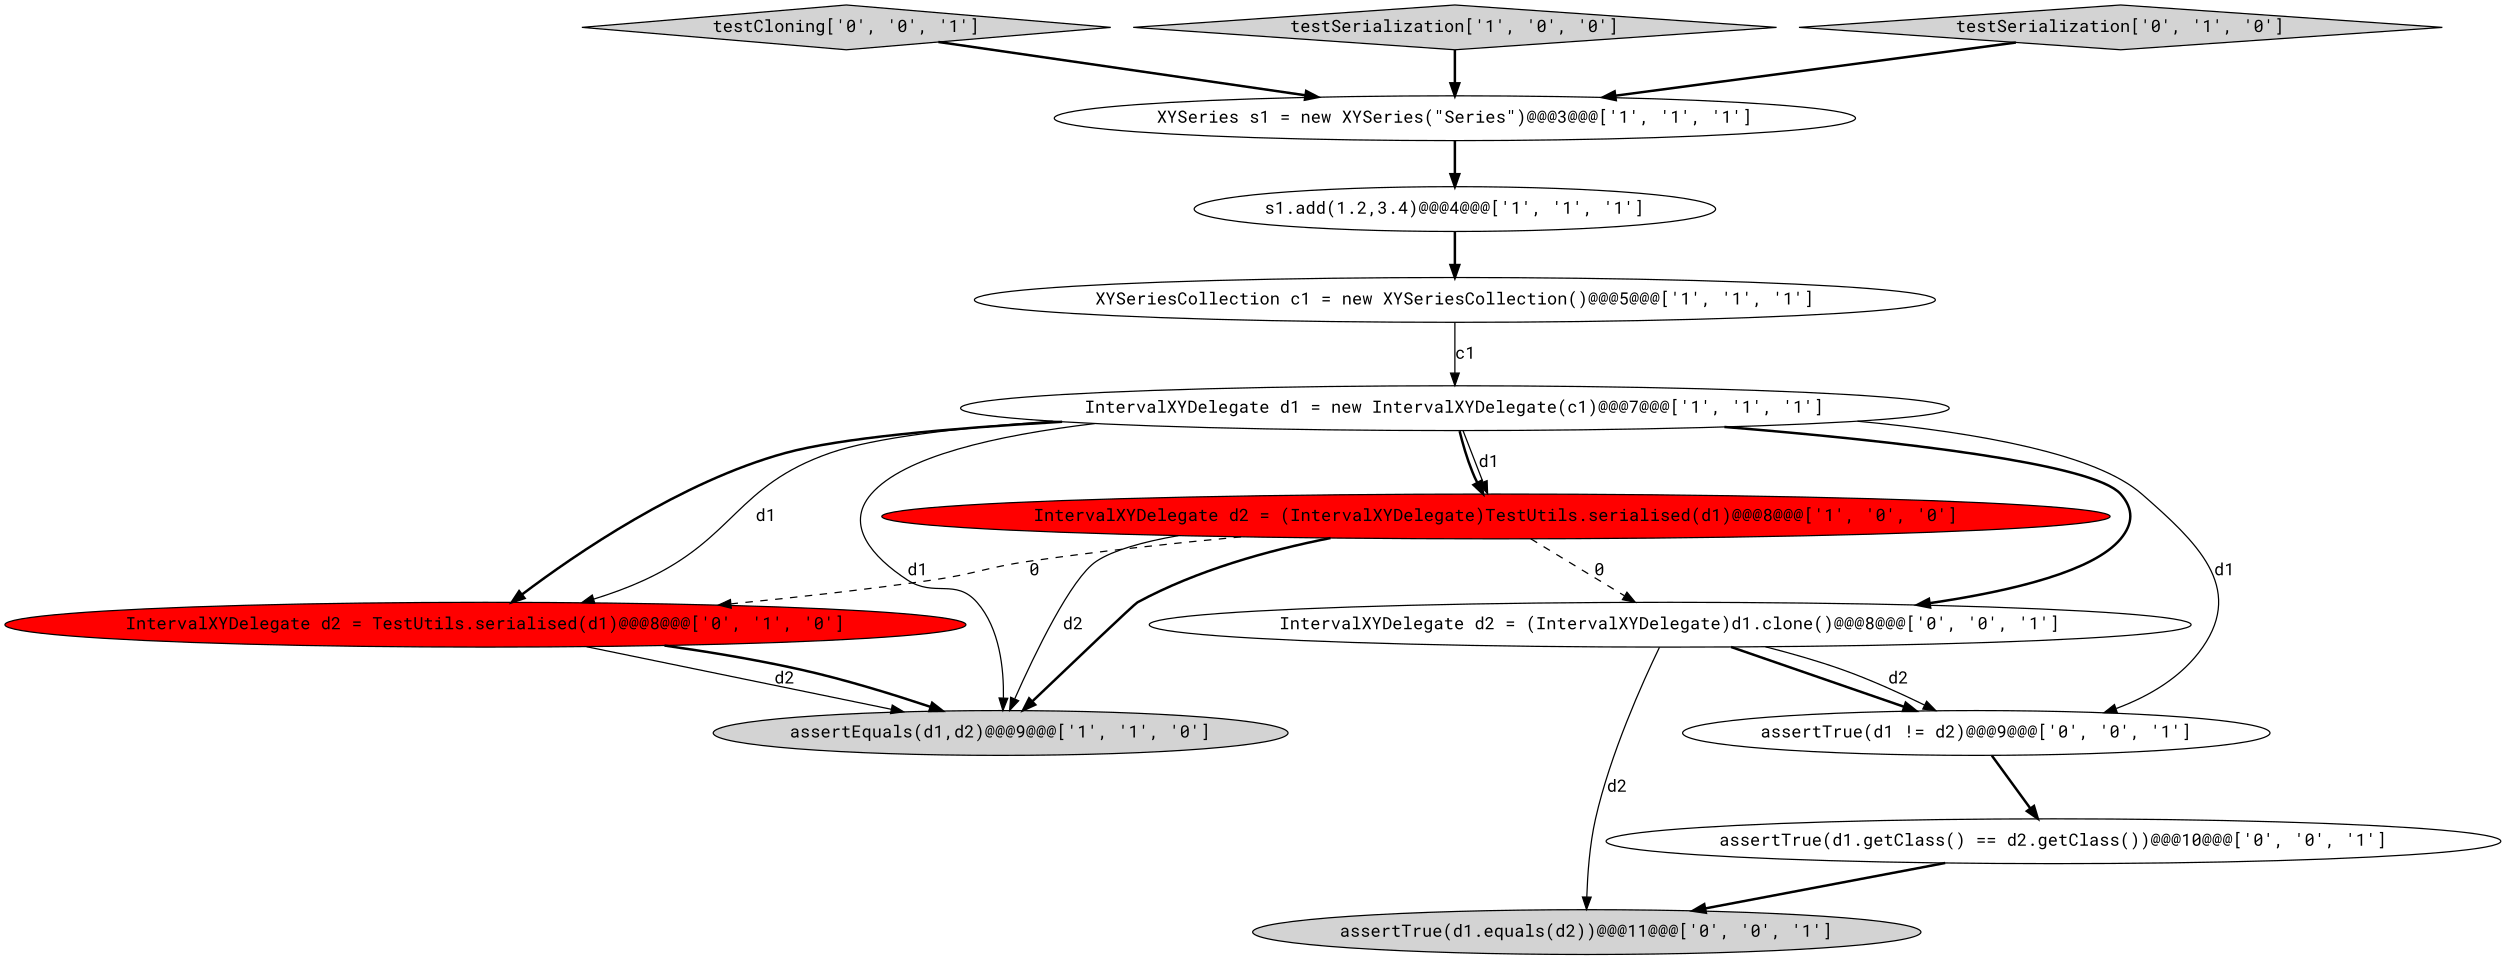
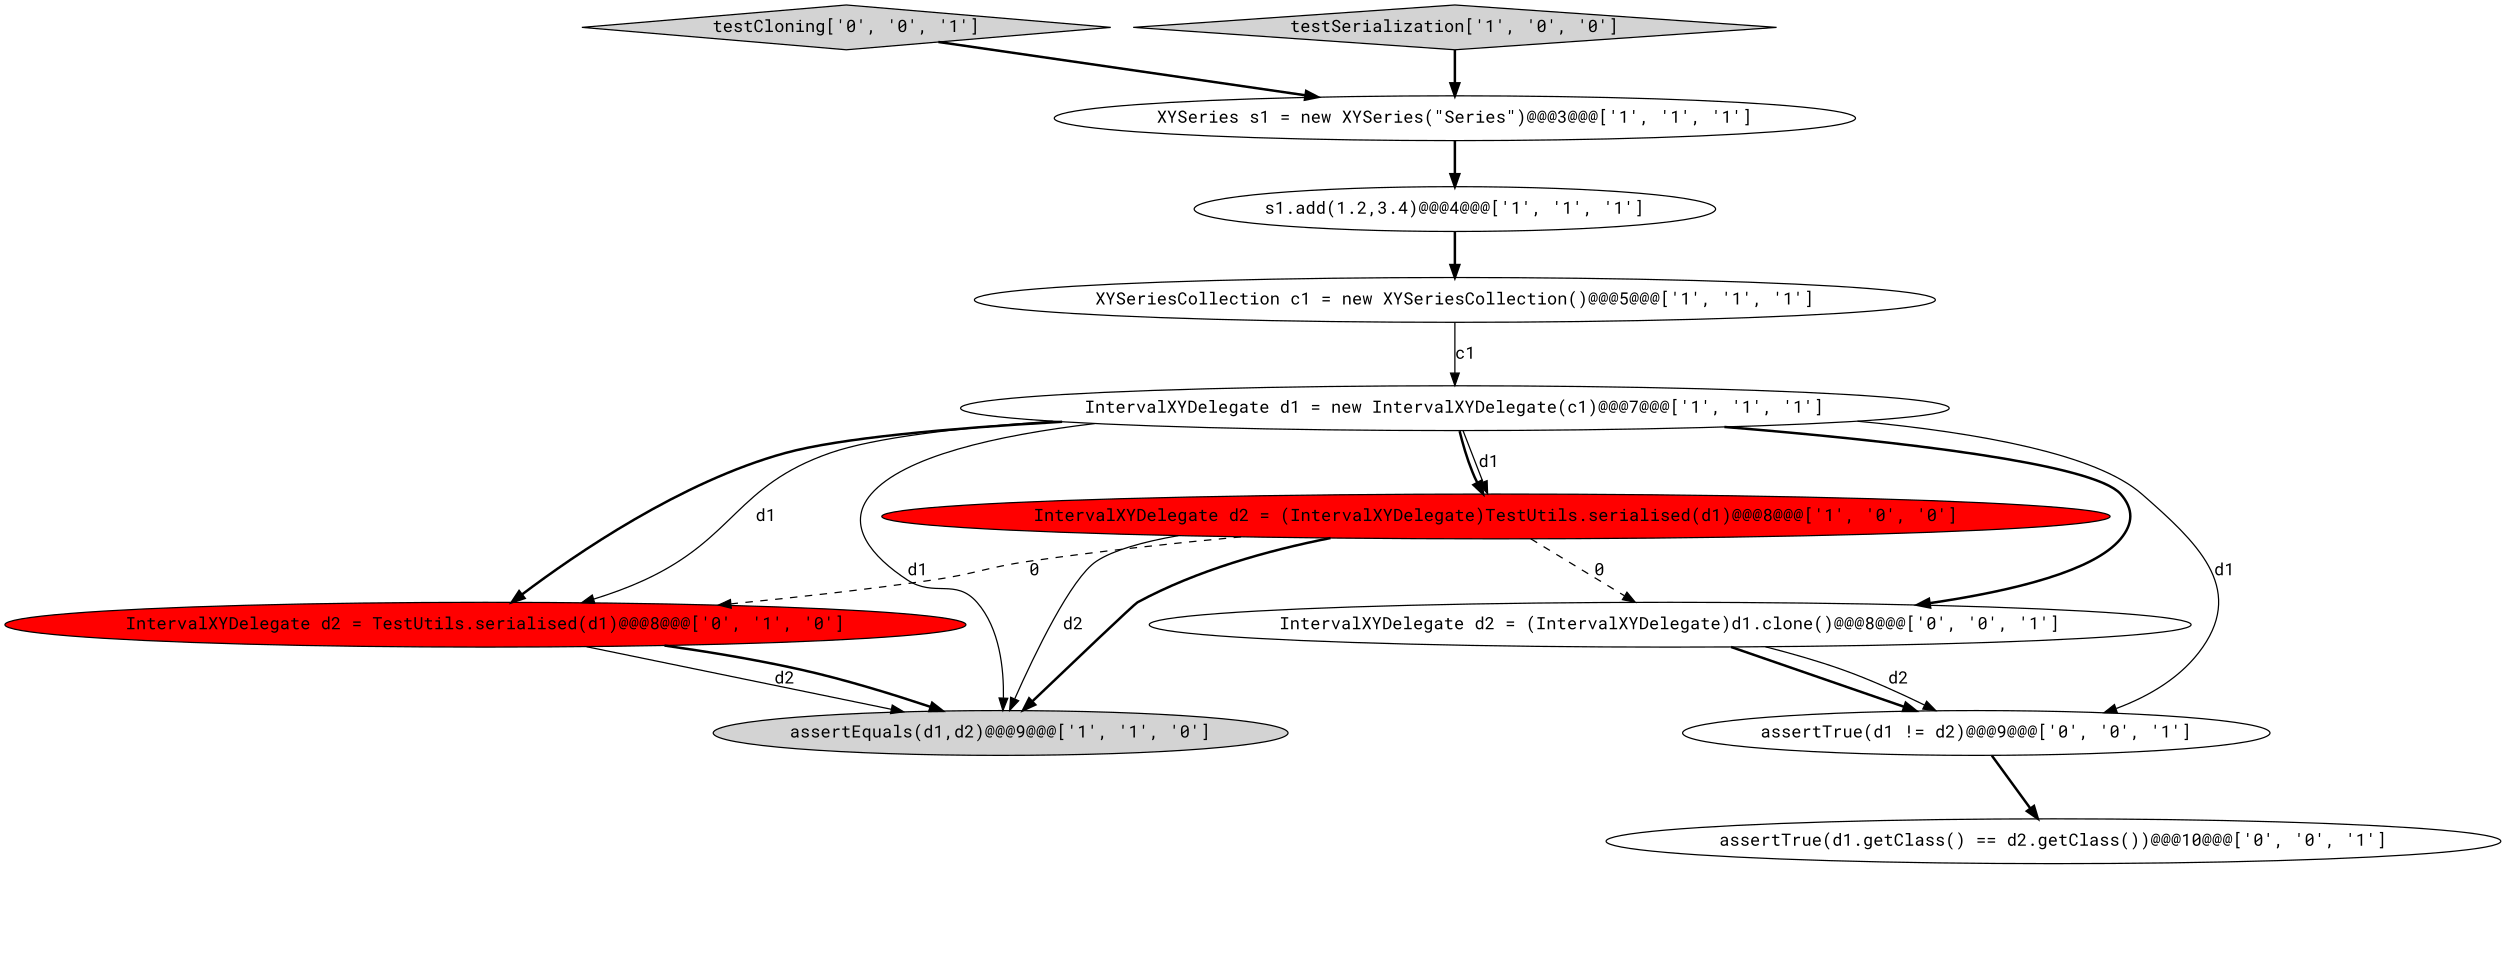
(2121, 27) -> none
(1587, 932) -> none
